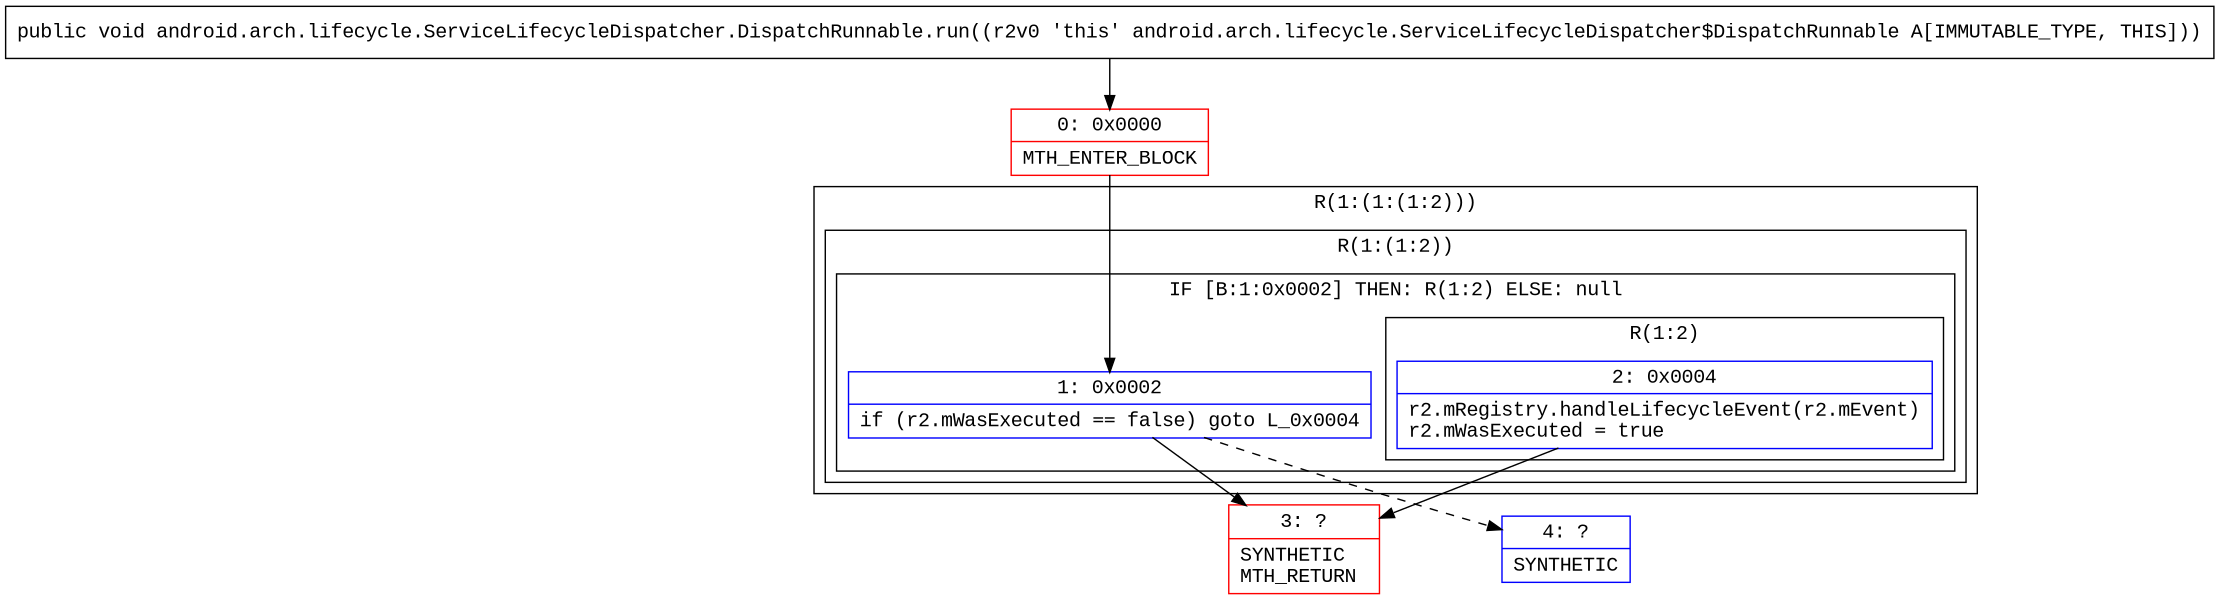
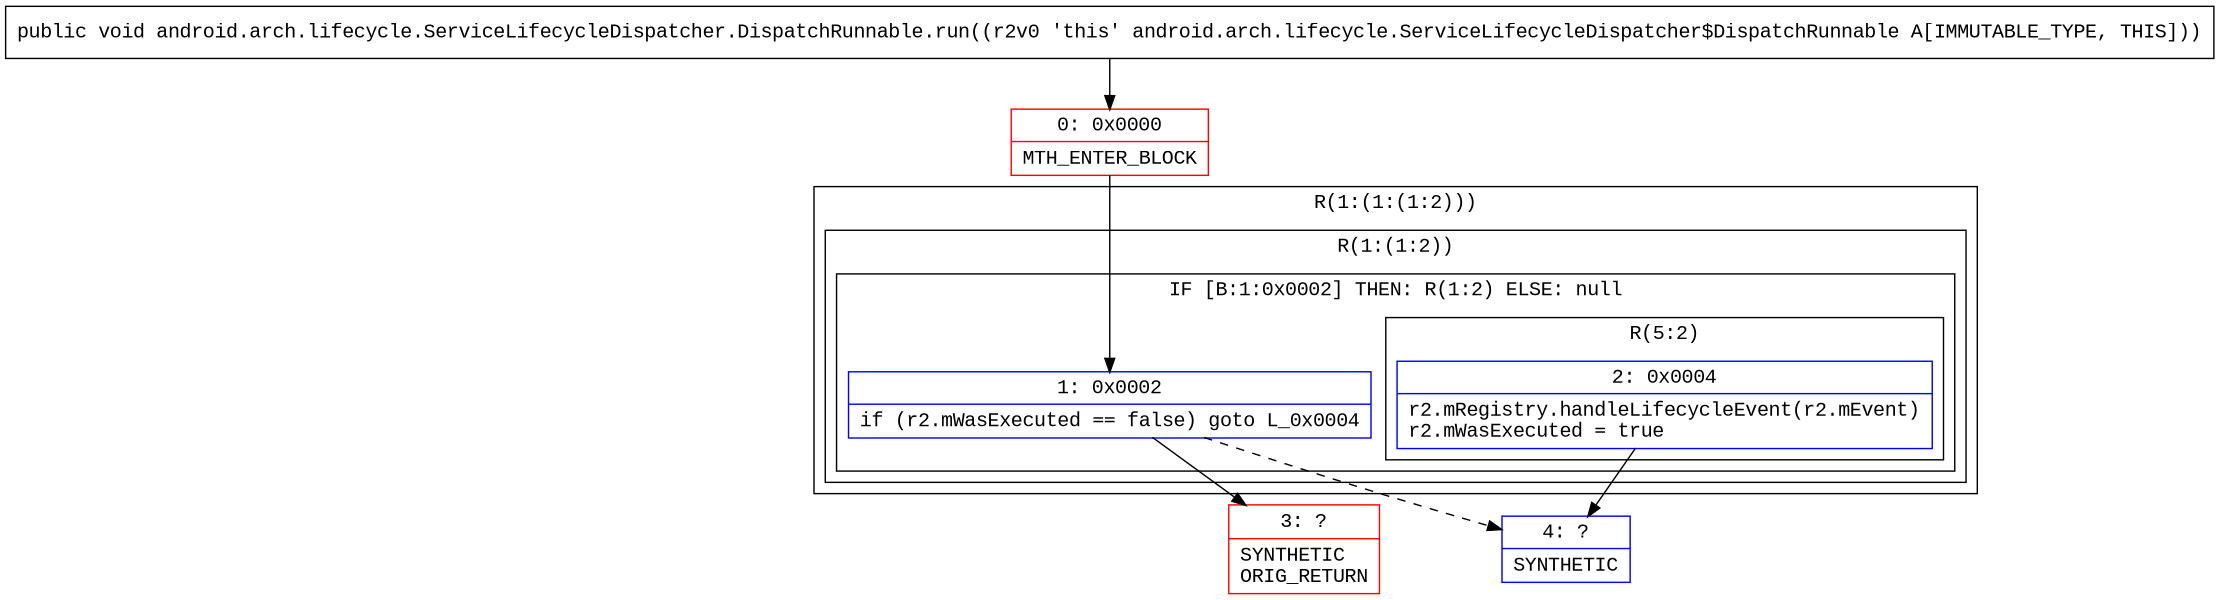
(1665, 334) -> (1665, 334)
(1476, 480) -> (1616, 476)
(1298, 576) -> (1304, 576)
